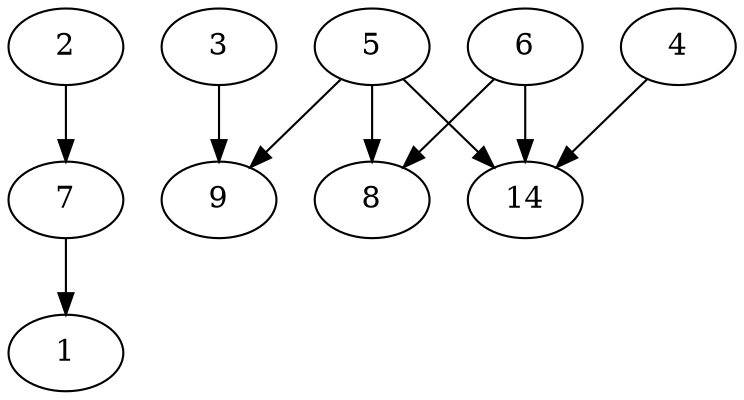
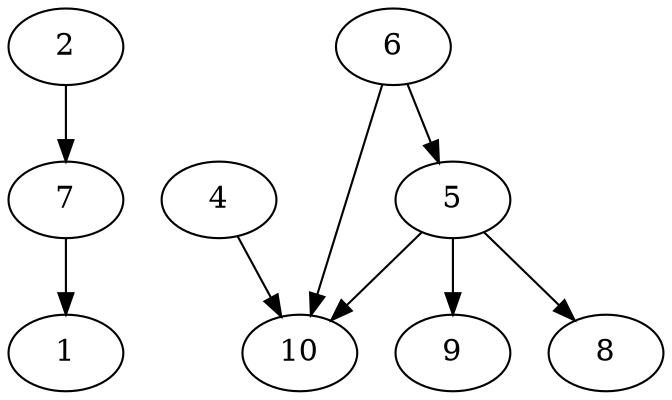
(219, 47) -> none
(458, 114) -> (419, 113)
(525, 200) -> (300, 353)
